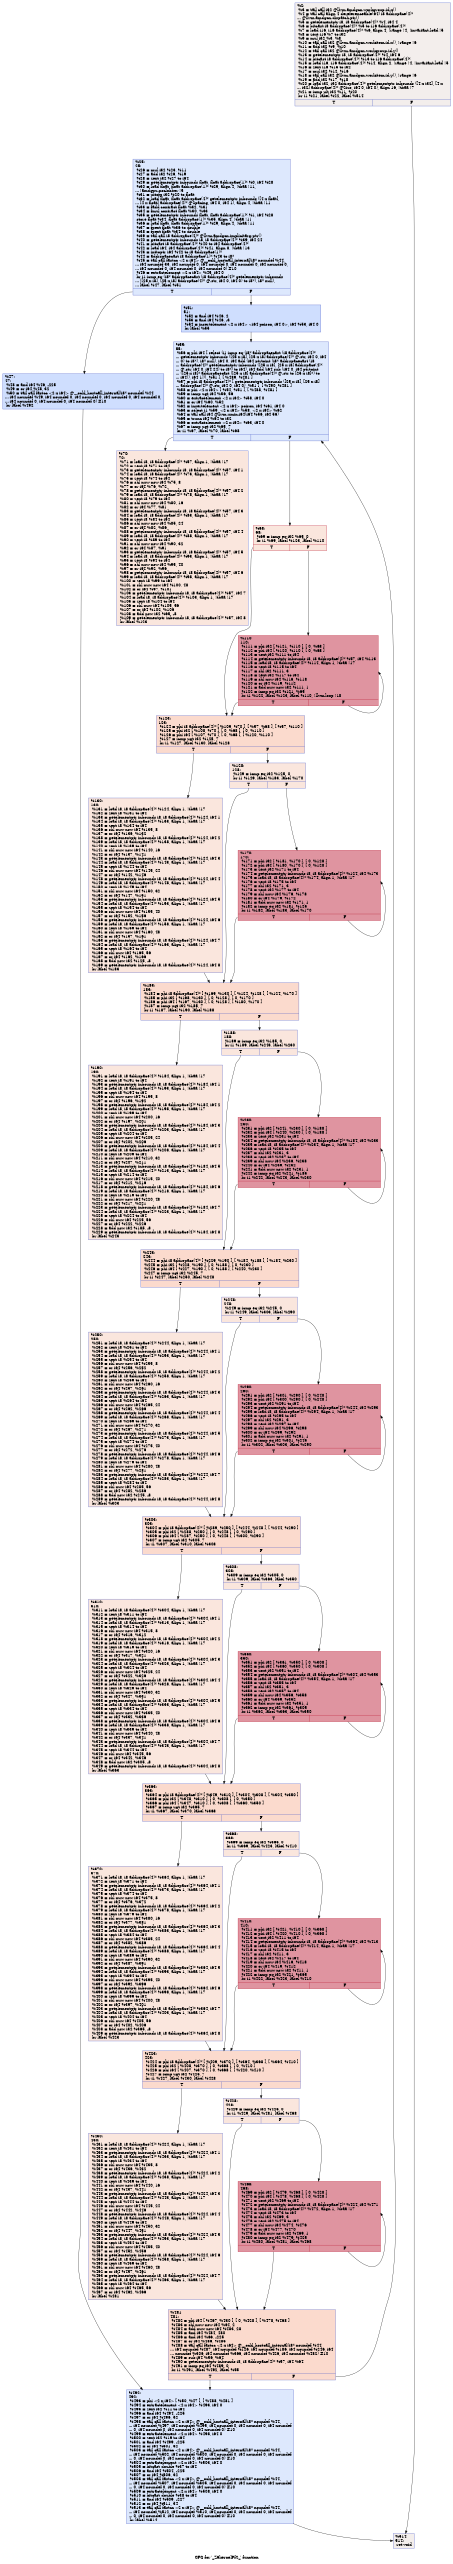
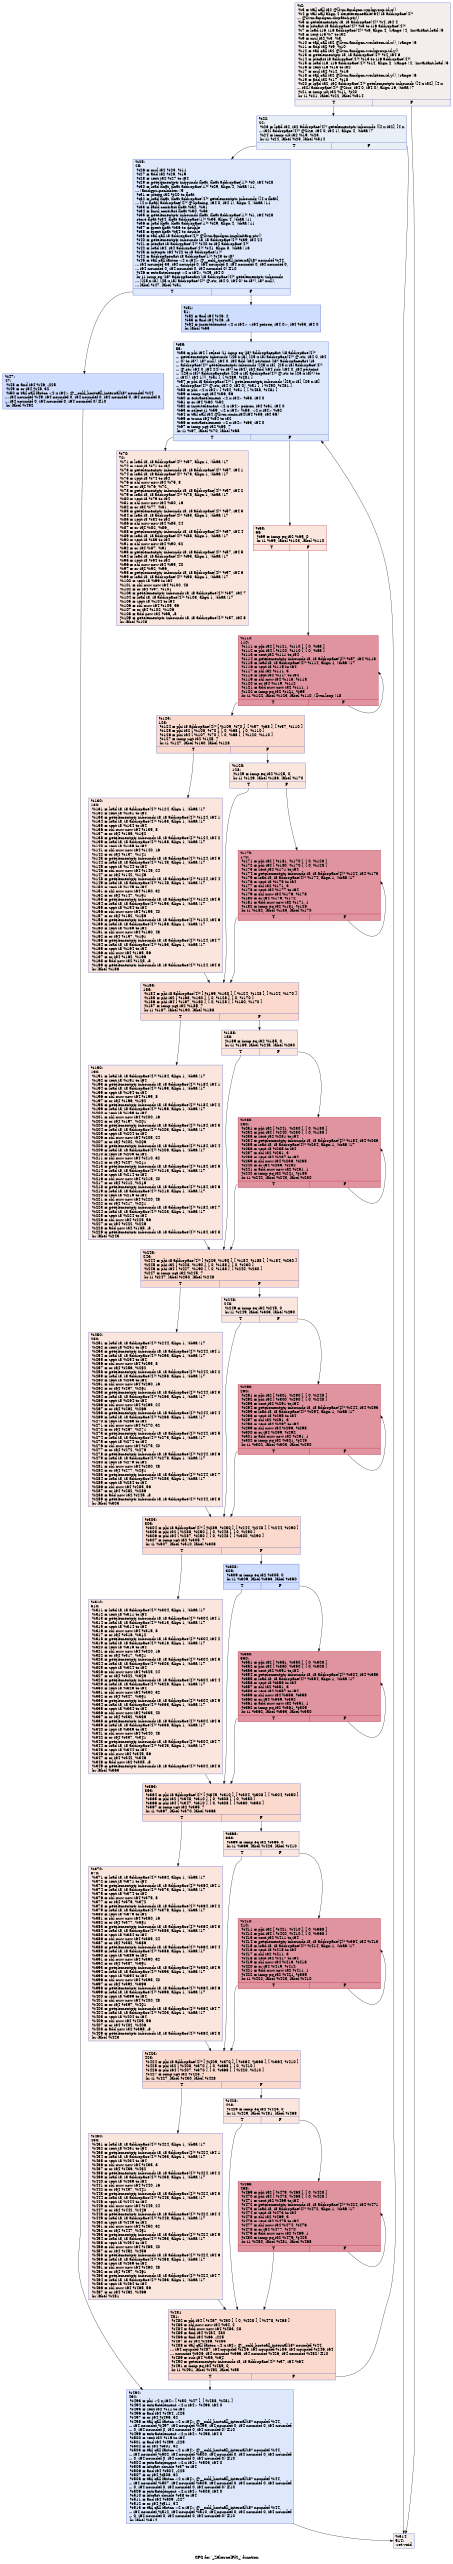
none -> (331, 133)
(243, 631) -> none
none -> (206, 1244)
(261, 1577) -> (261, 1577)
